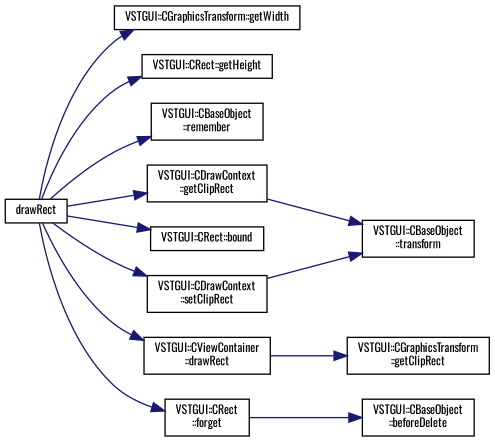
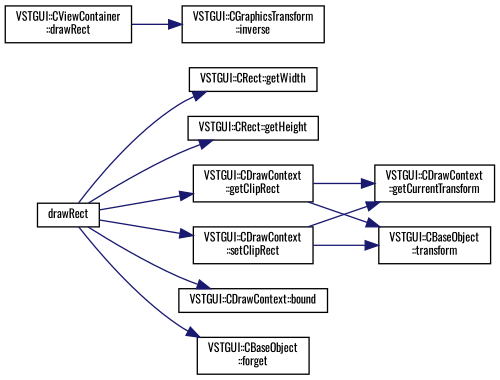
(207, 18) -> (253, 80)
(207, 122) -> none
none -> (435, 183)
(207, 239) -> (253, 301)
(78, 286) -> none
(418, 356) -> (253, 24)
(207, 418) -> (253, 356)
(418, 418) -> none
